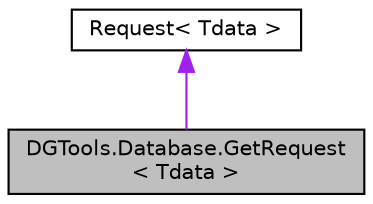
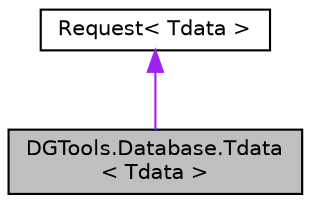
(186, 162) -> (155, 162)
